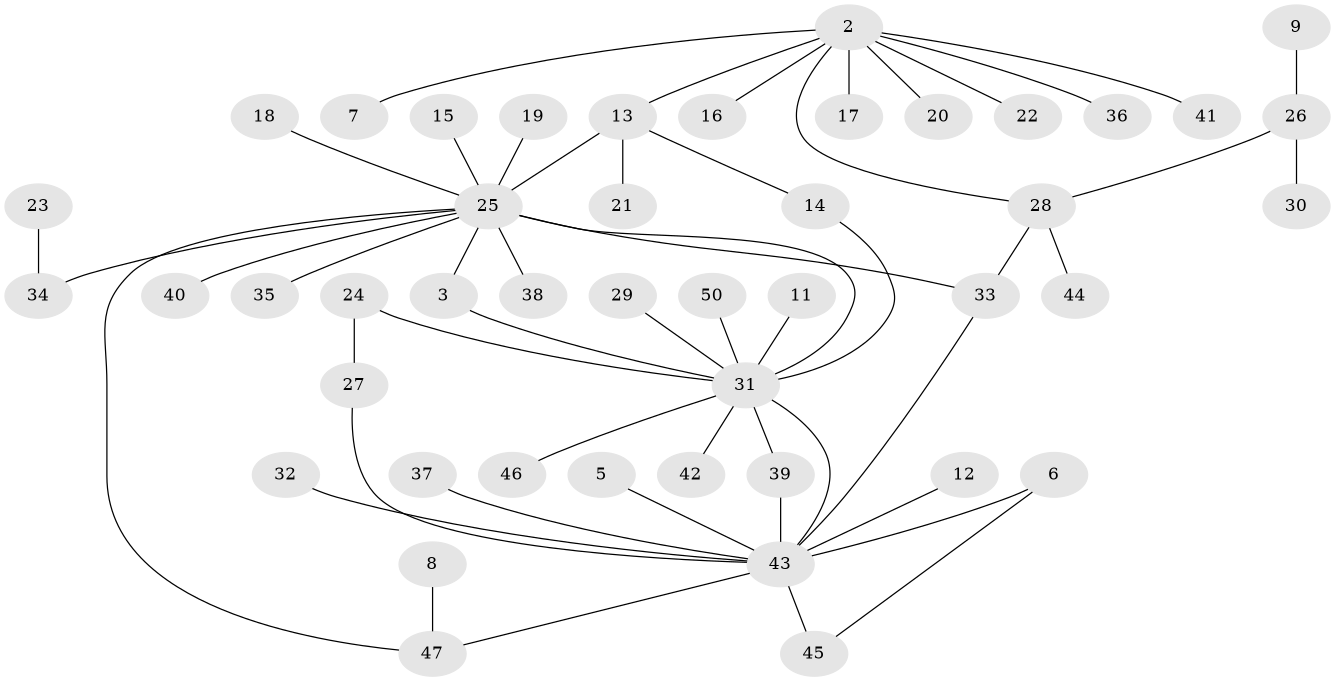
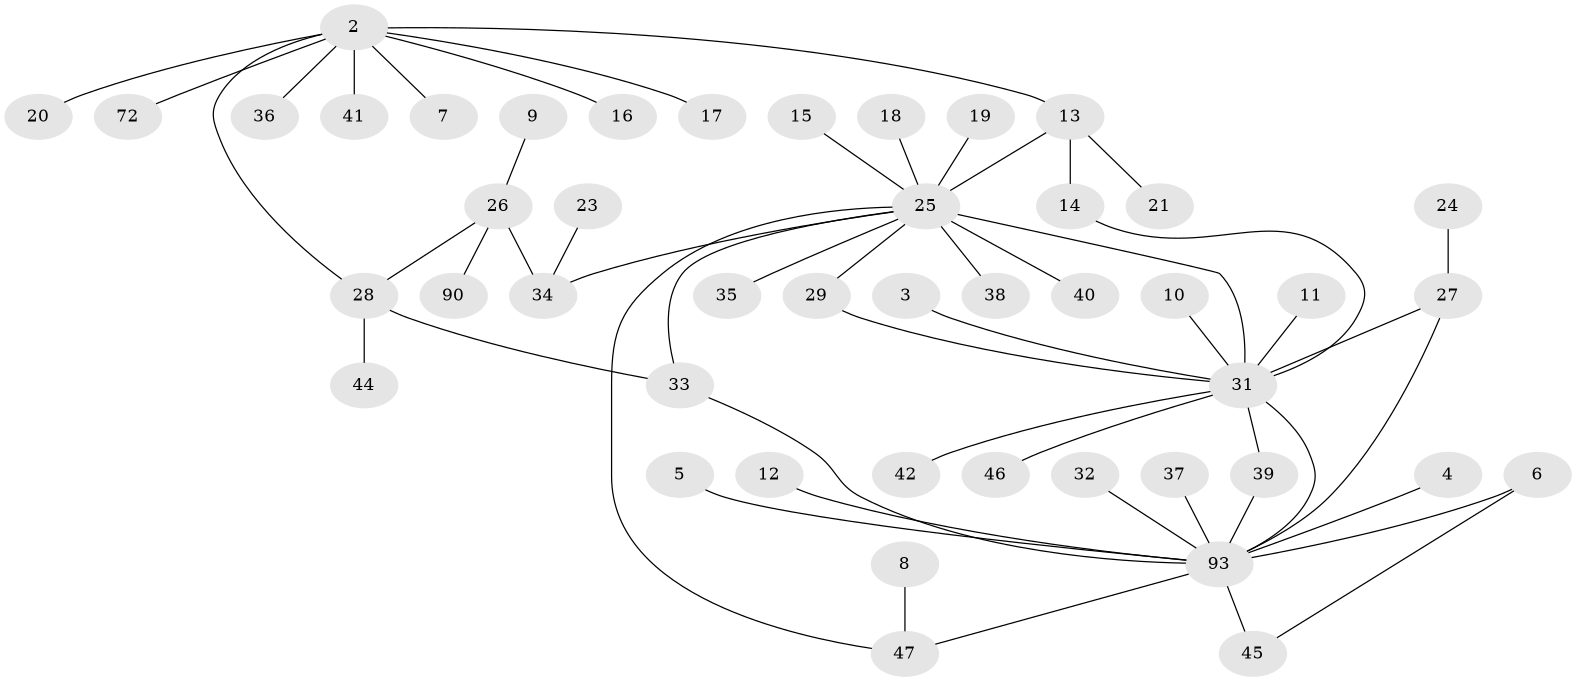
(1028, 117) -> (128, 117)
(1297, 206) -> (454, 296)
(466, 251) -> (871, 251)
none -> (521, 251)
(712, 296) -> (1175, 296)
(544, 355) -> (1353, 337)
none -> (1448, 475)
(781, 564) -> (1219, 564)
